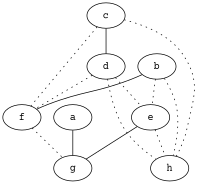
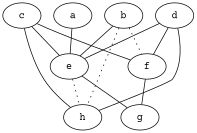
(106, 41) -> (46, 41)
(64, 66) -> (83, 43)
(191, 71) -> (40, 72)
(64, 92) -> (161, 41)
(89, 92) -> (135, 41)
(128, 92) -> (122, 41)
(154, 92) -> (96, 41)
(122, 125) -> (160, 86)
(47, 143) -> (144, 87)
(73, 143) -> (71, 43)
